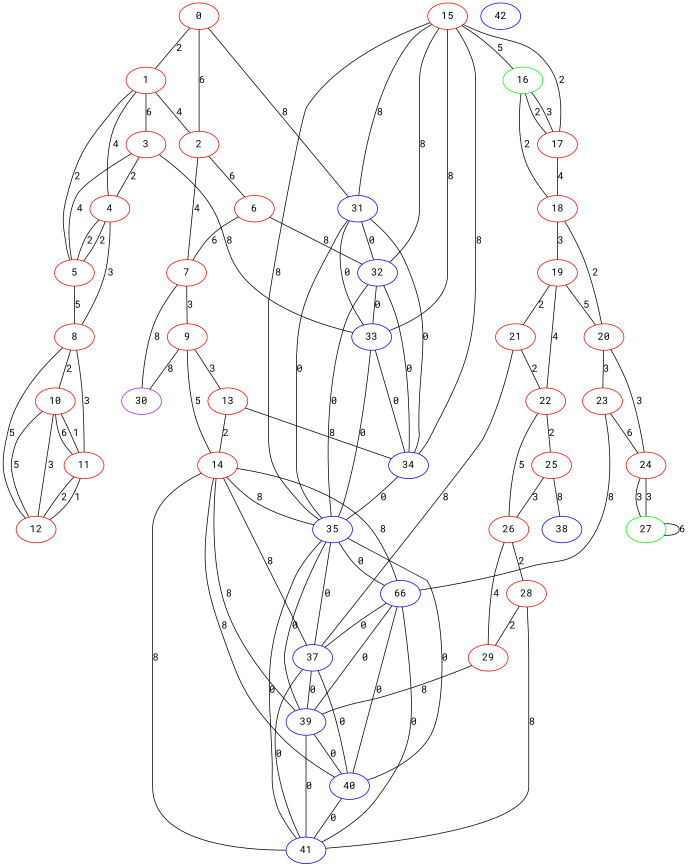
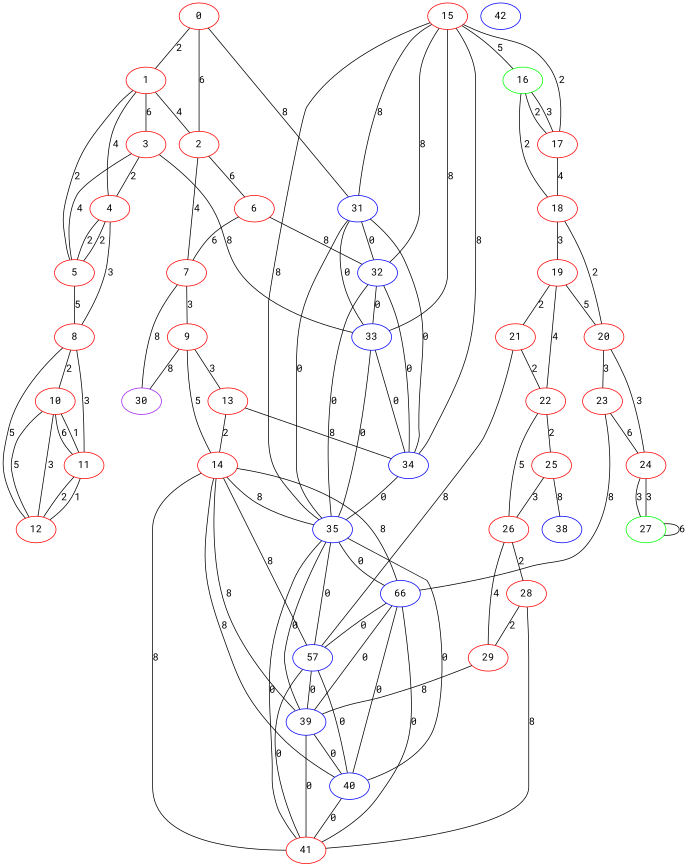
(313, 658) -> (313, 658)
(306, 850) -> (306, 850)
